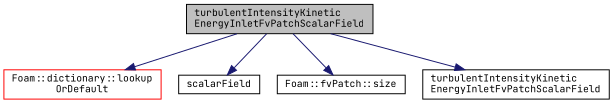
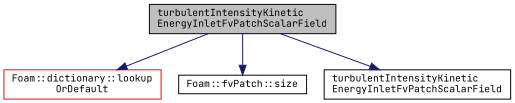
(219, 84) -> none
